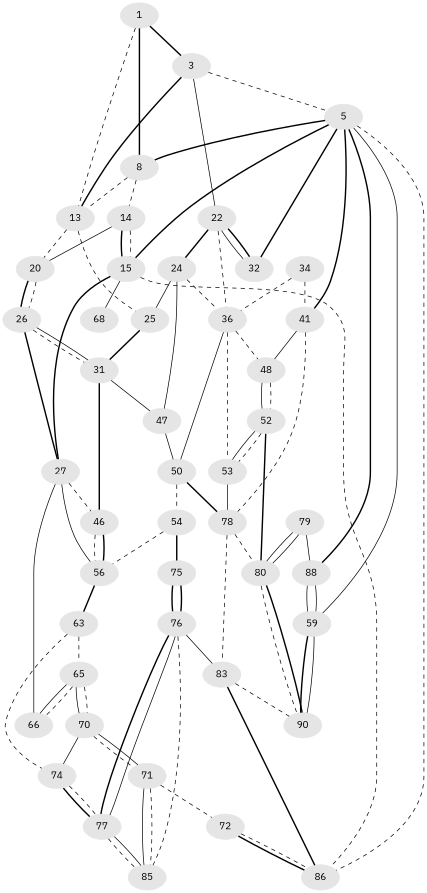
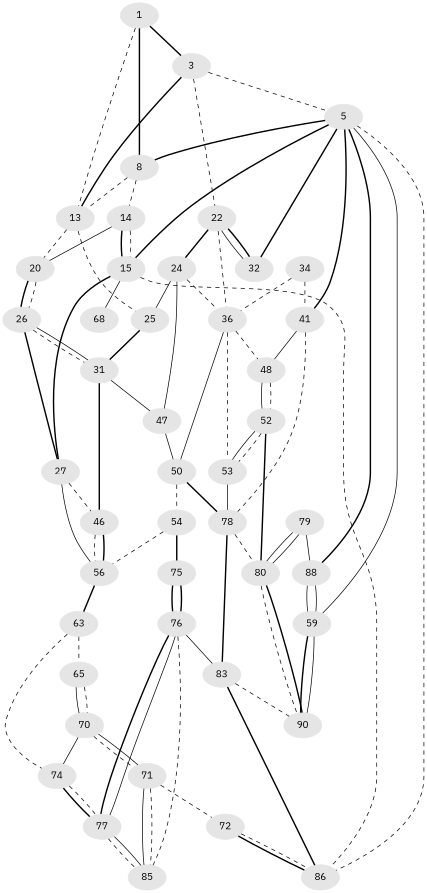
(204, 139) -> (204, 139)
(225, 599) -> (225, 599)
(34, 725) -> none
